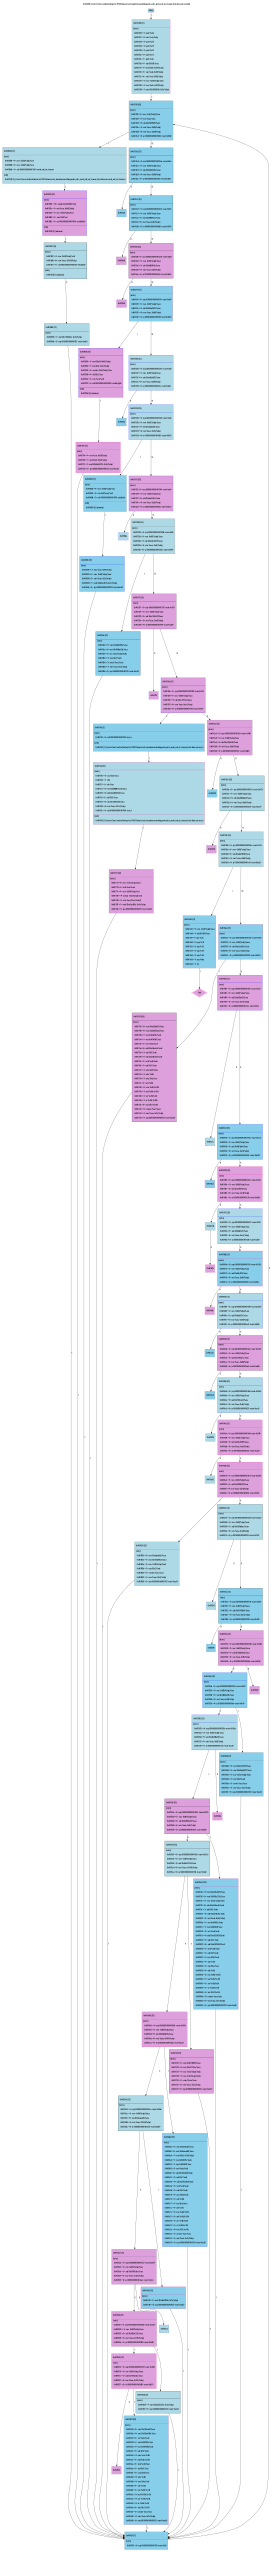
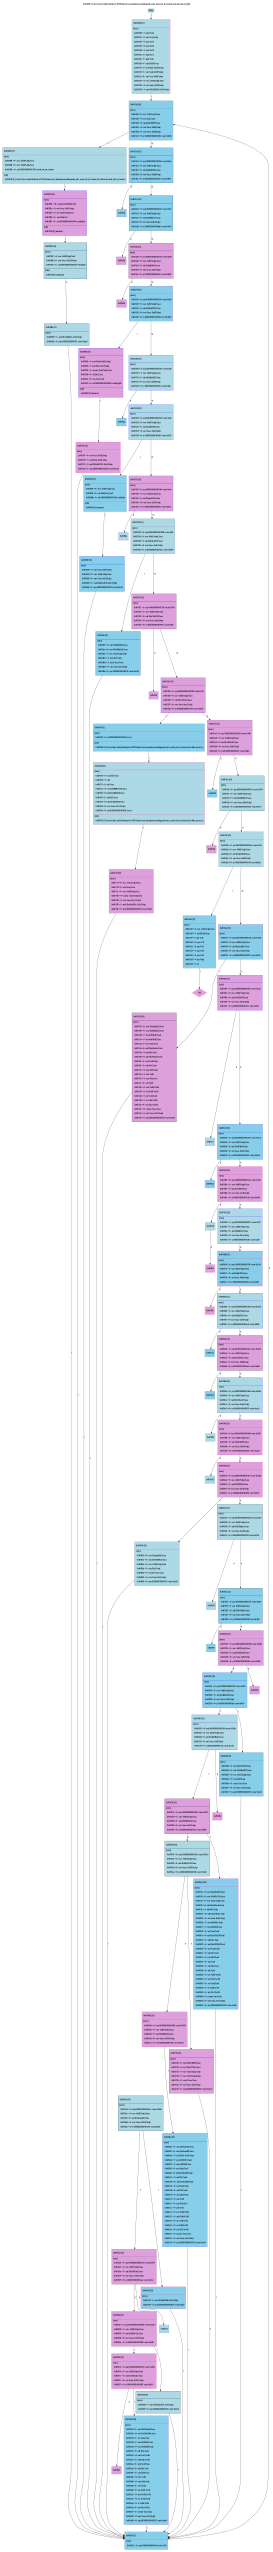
(153, 2071) -> none
